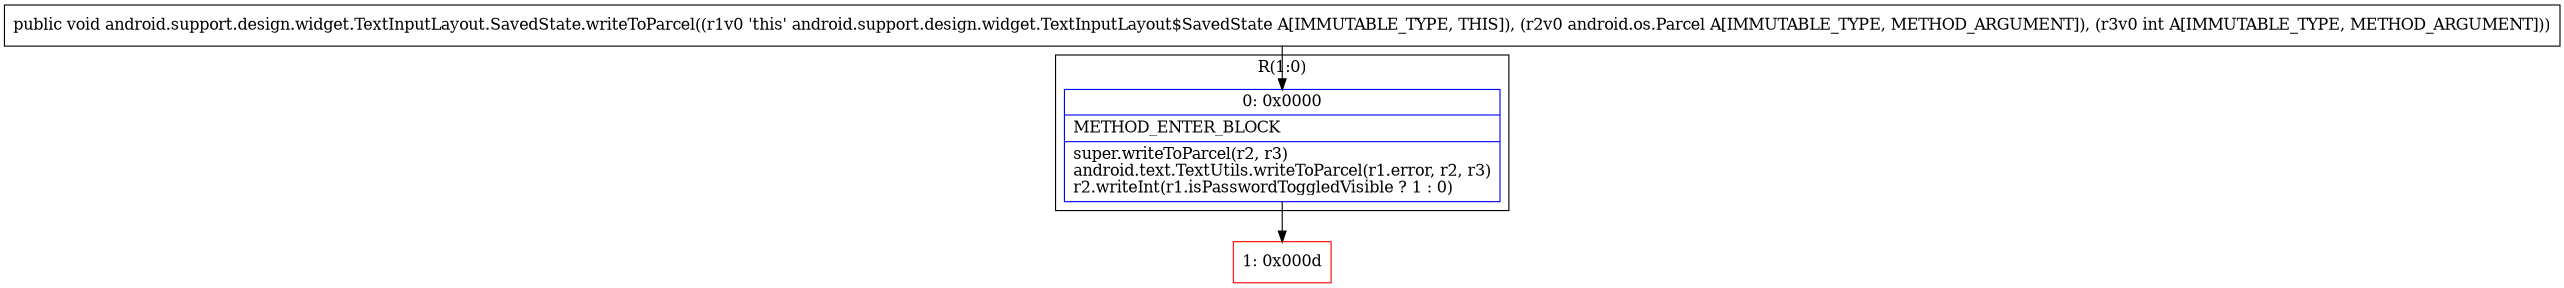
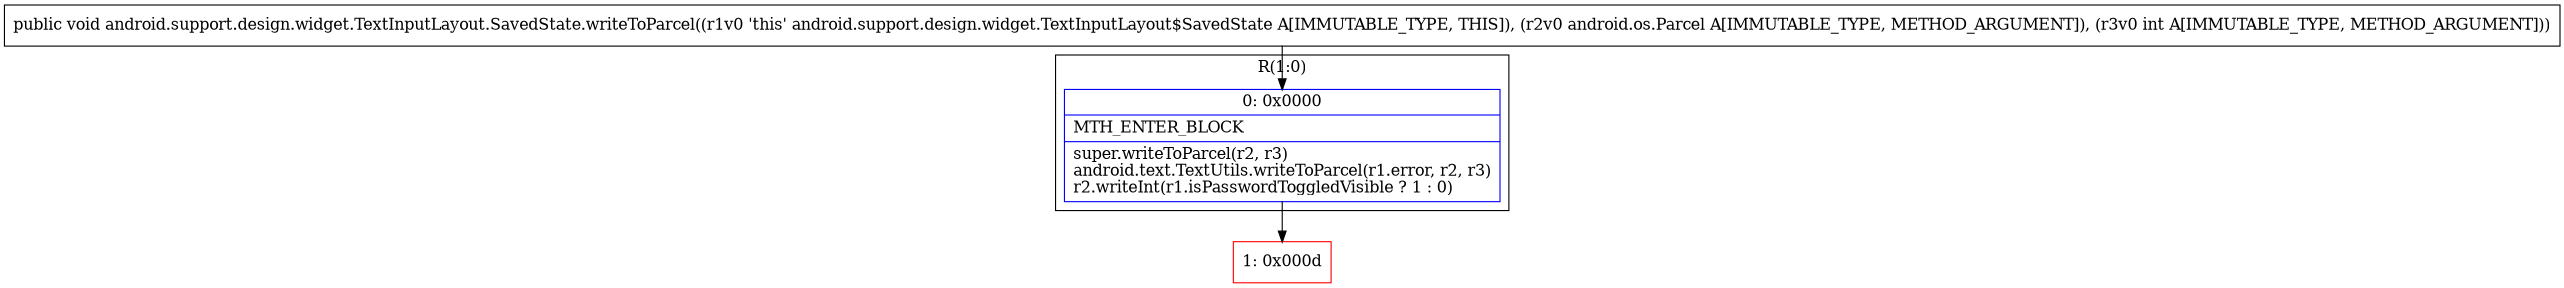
(1177, 128) -> (1159, 128)
